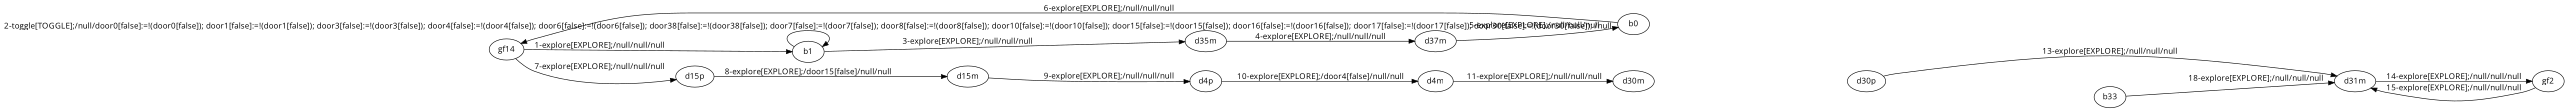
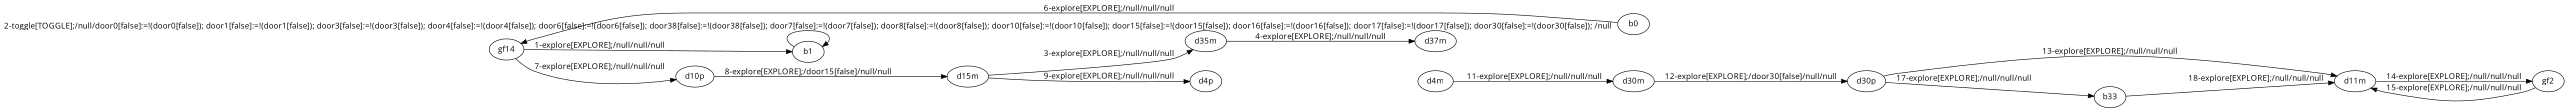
(1535, 37) -> none
(1002, 47) -> (1089, 68)
(695, 77) -> (695, 77)
(1317, 81) -> none
none -> (1748, 81)
(2355, 81) -> (2355, 81)
none -> (1987, 89)
